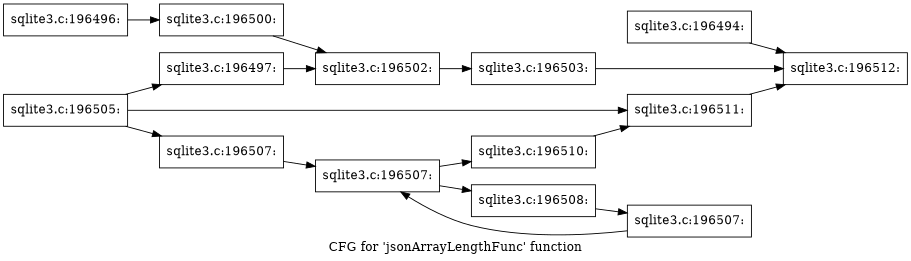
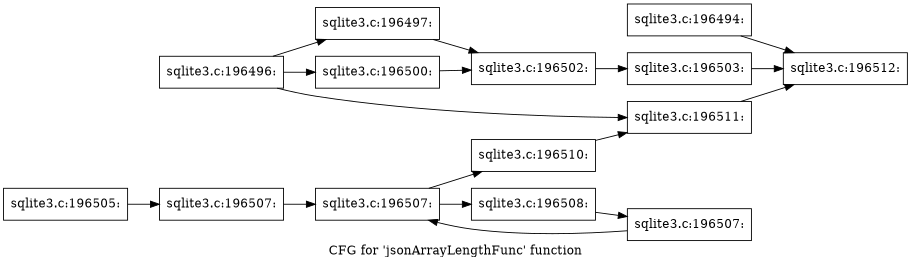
(139, 91) -> (295, 49)
(373, 110) -> (447, 110)
